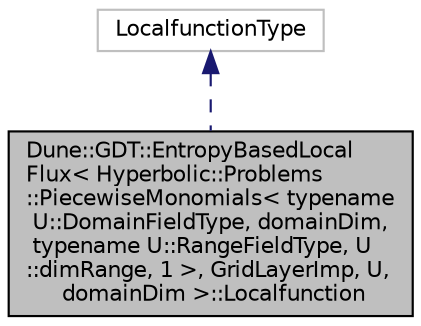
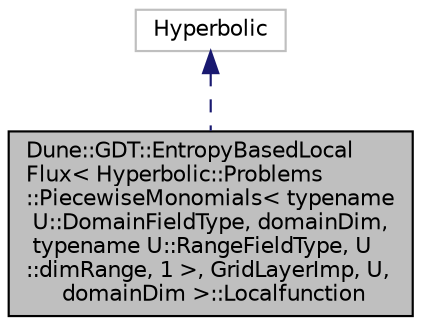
(211, 30) -> (211, 30)
